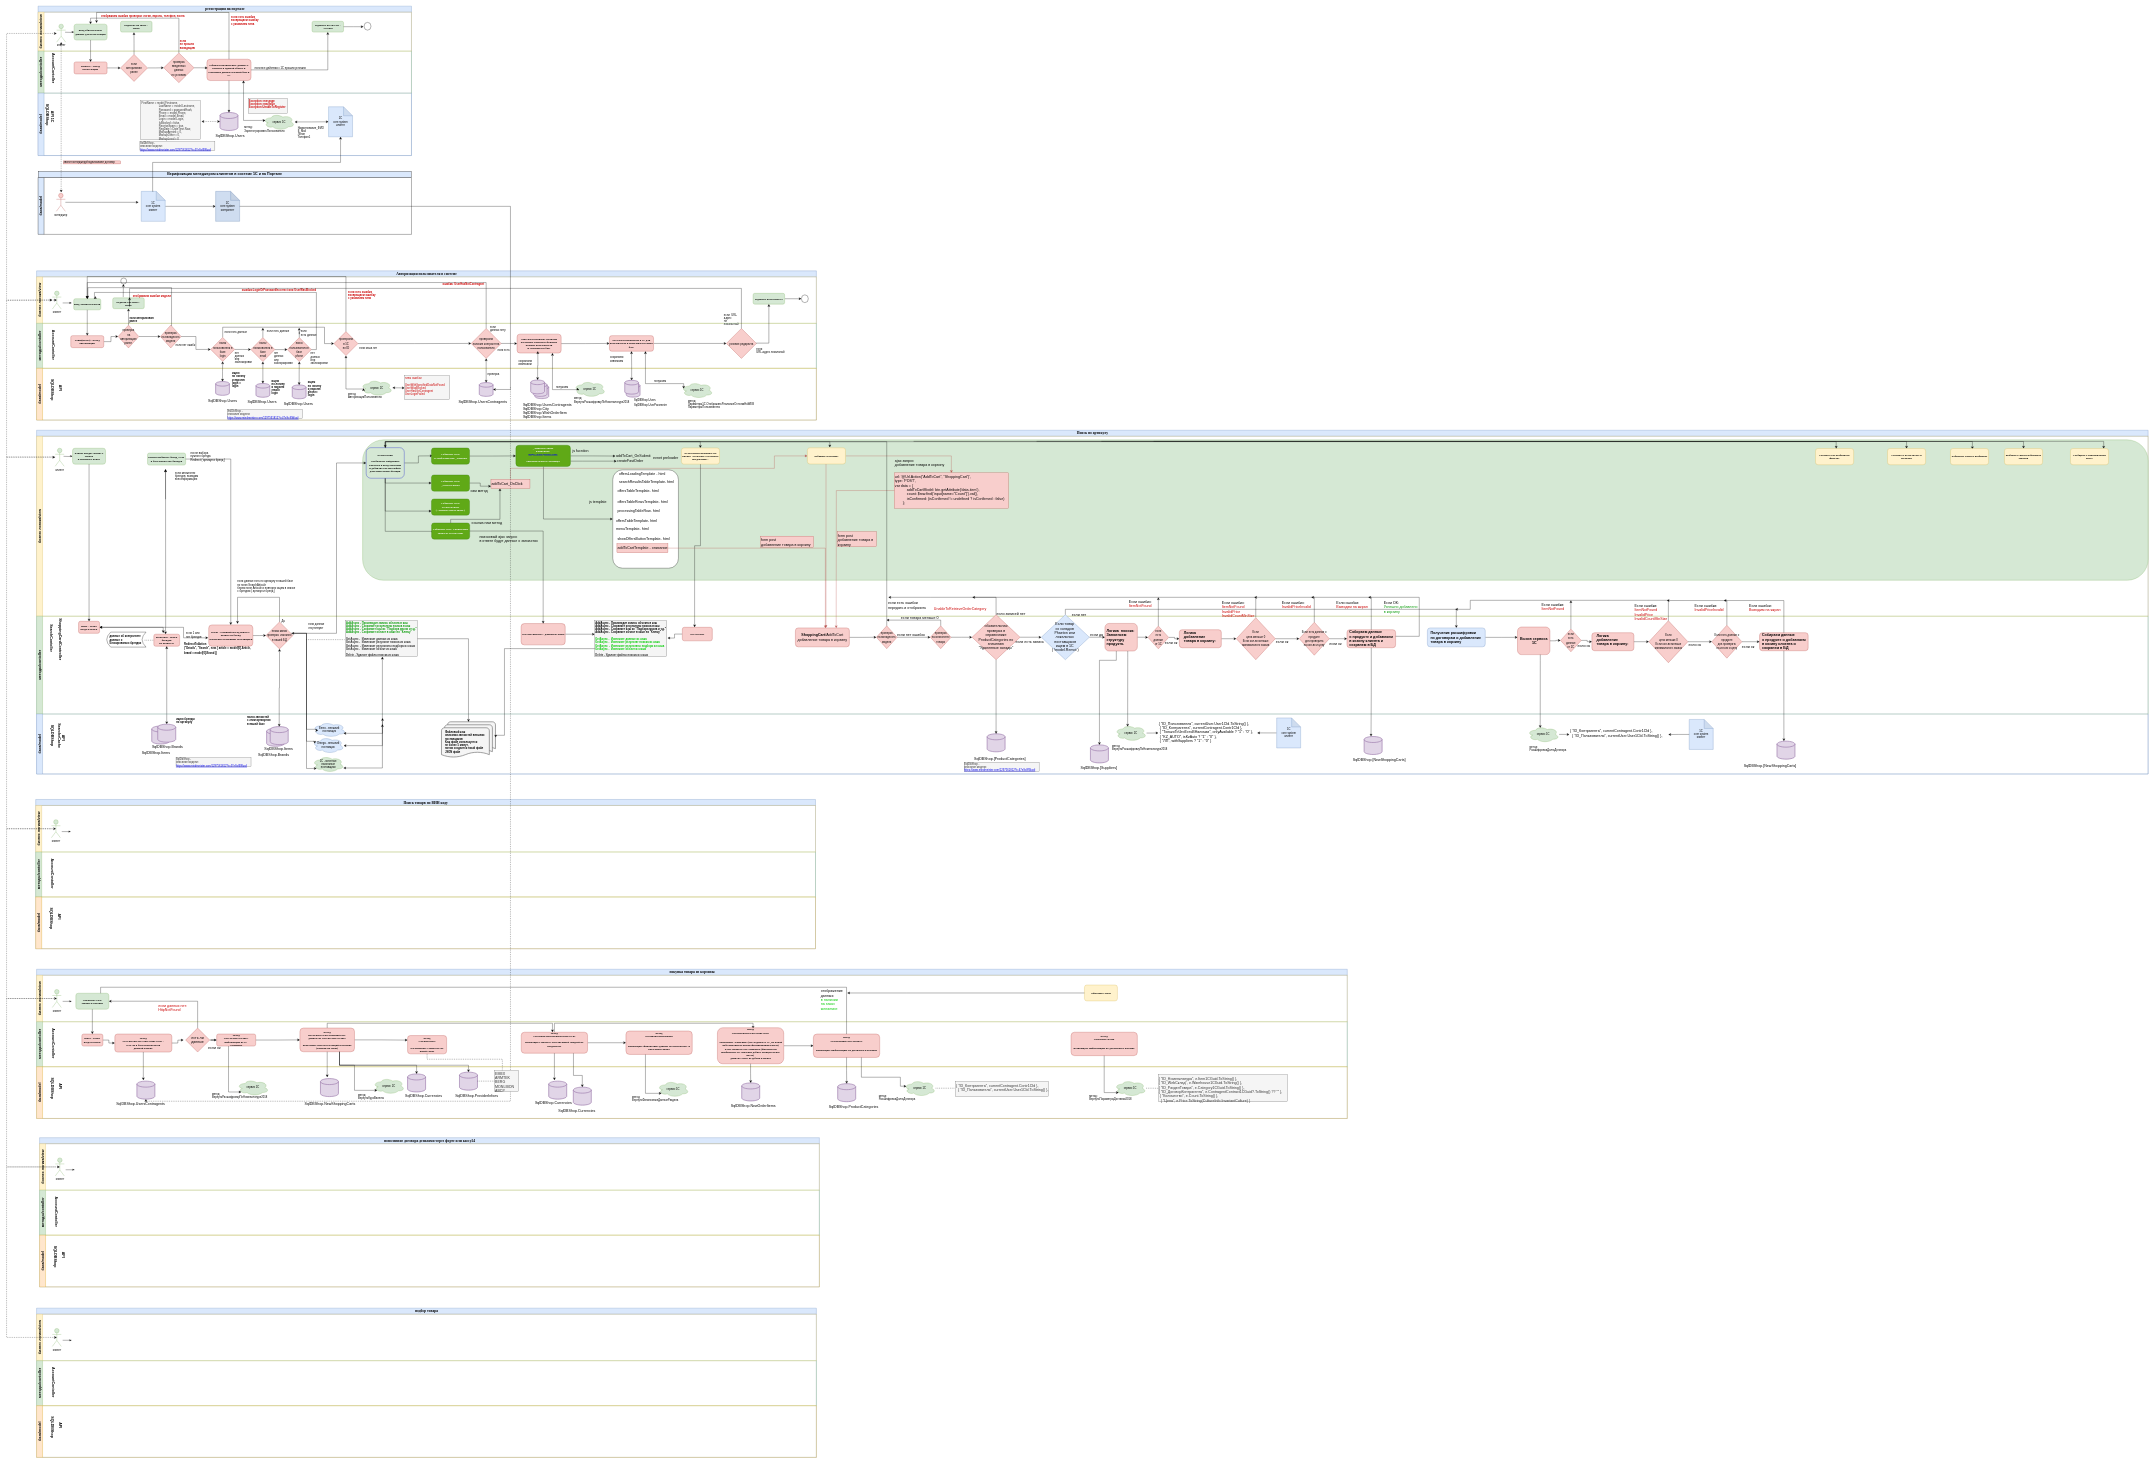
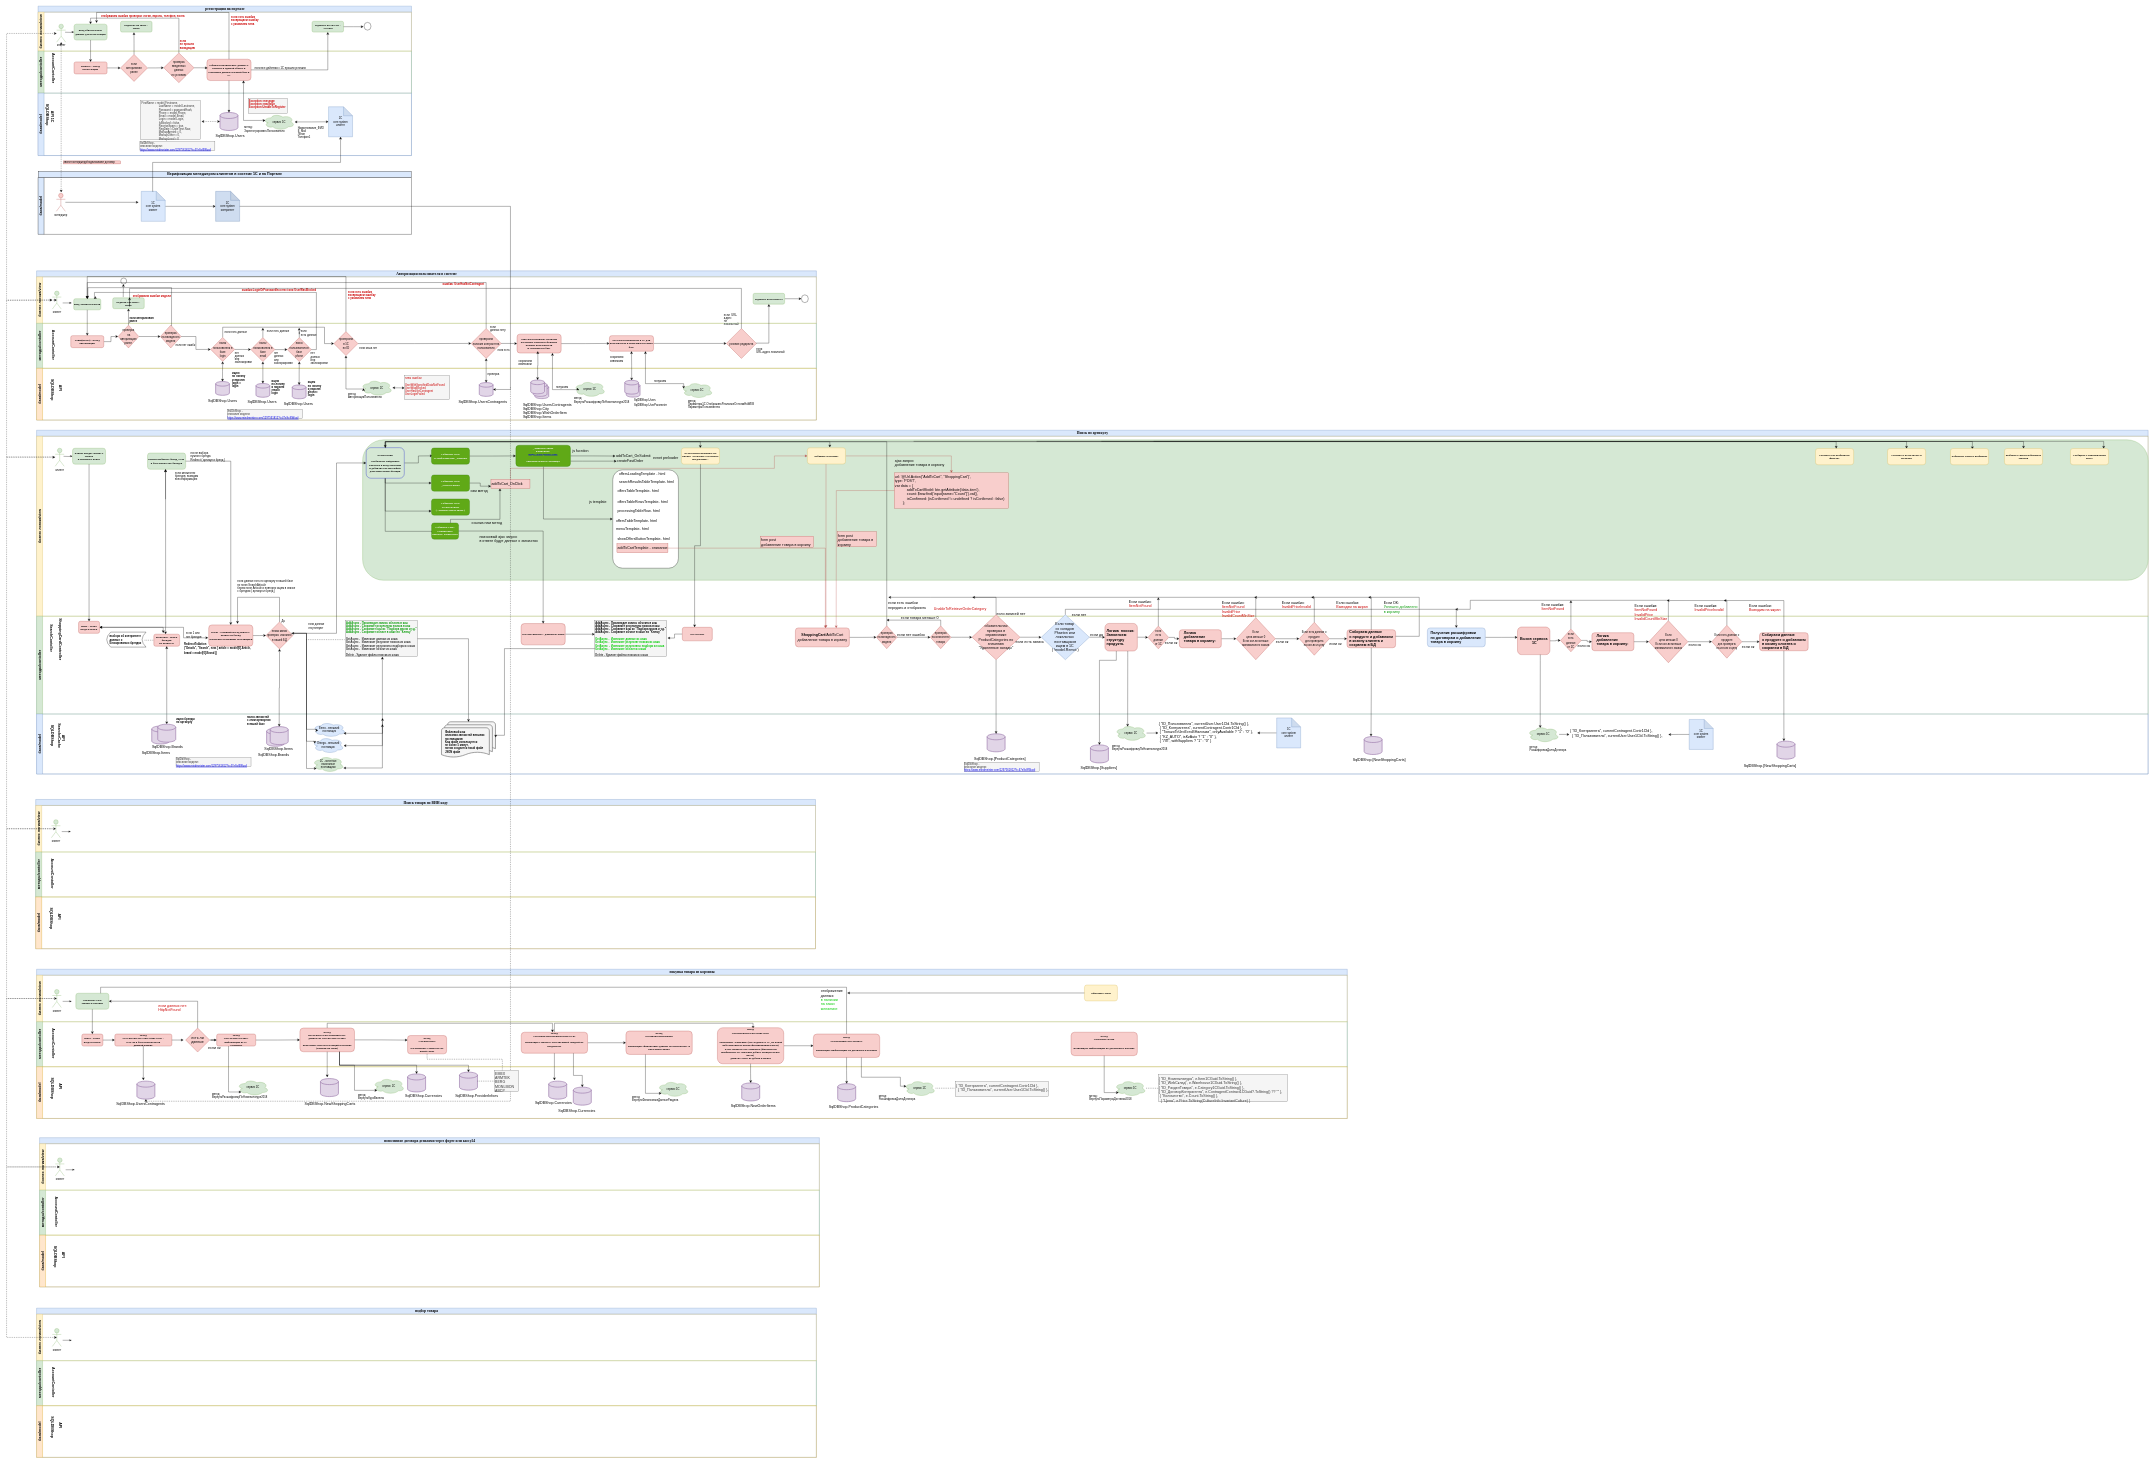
(166, 459) -> (166, 461)
(450, 531) -> (445, 531)
(125, 640) -> (125, 640)
(143, 1043) -> (143, 1040)
